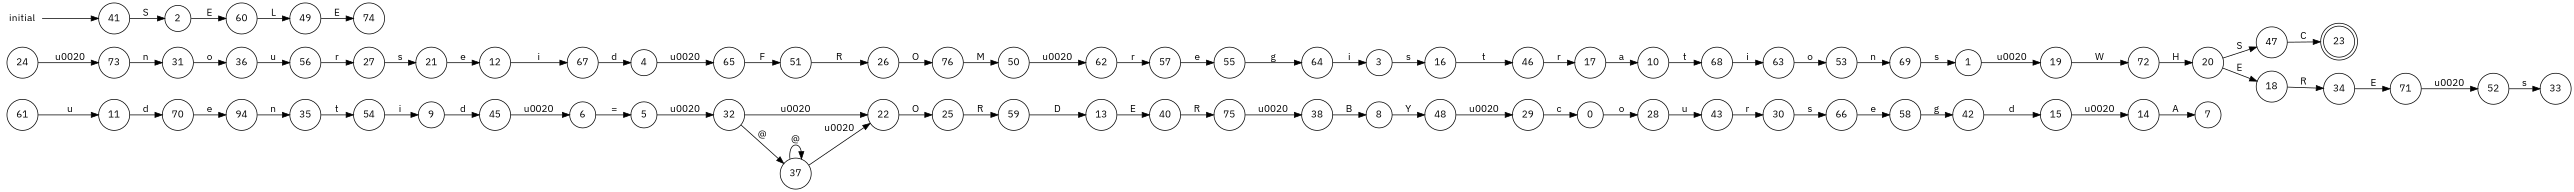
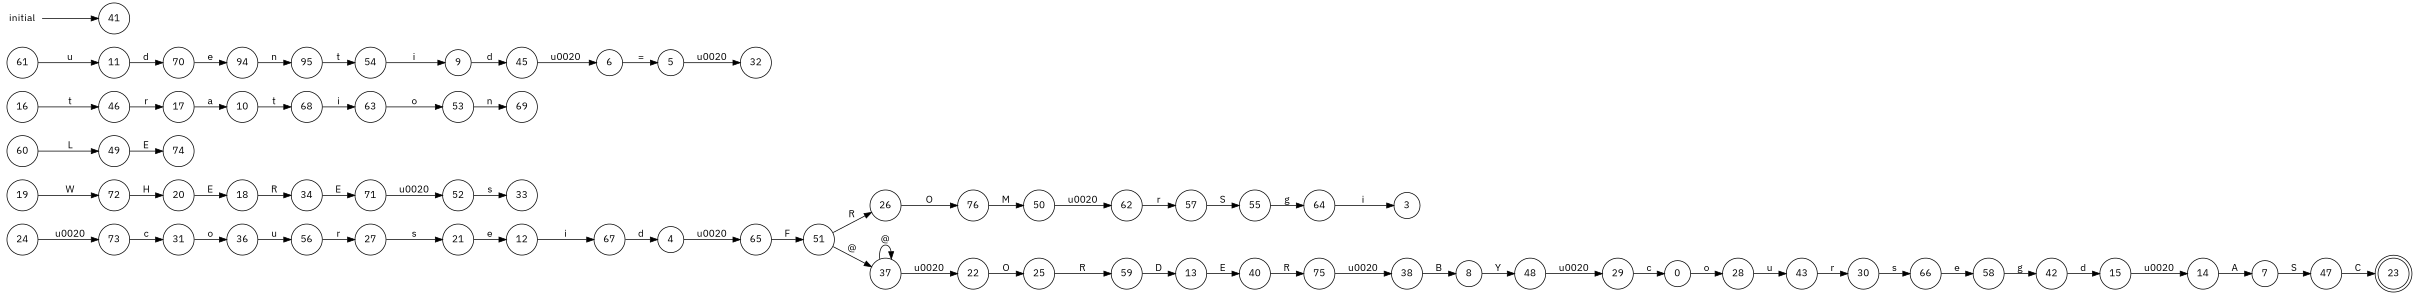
(178, 18) -> none
(2236, 54) -> (2291, 274)
(146, 57) -> (146, 234)
(1197, 57) -> (1223, 200)
(1405, 63) -> none
(1968, 63) -> none
(305, 115) -> (307, 63)
(803, 115) -> none
(760, 142) -> (849, 255)
